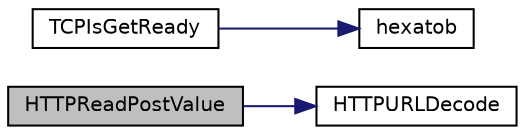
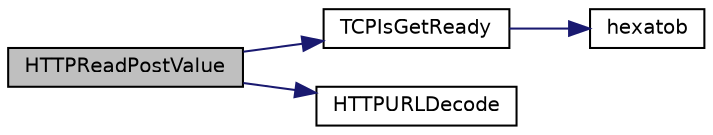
none -> (273, 48)
